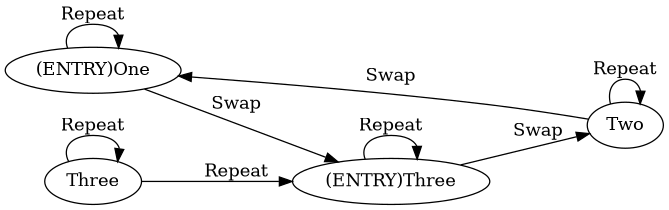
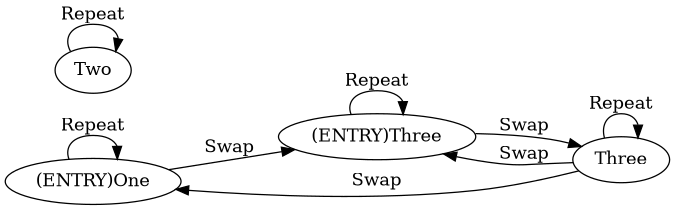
(390, 94) -> (385, 196)
(519, 151) -> (522, 136)
(237, 172) -> (524, 154)
